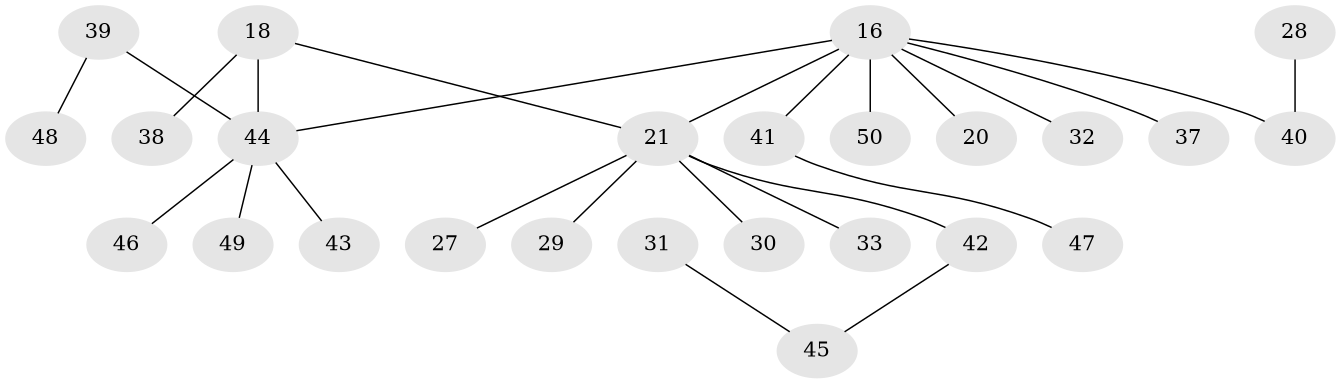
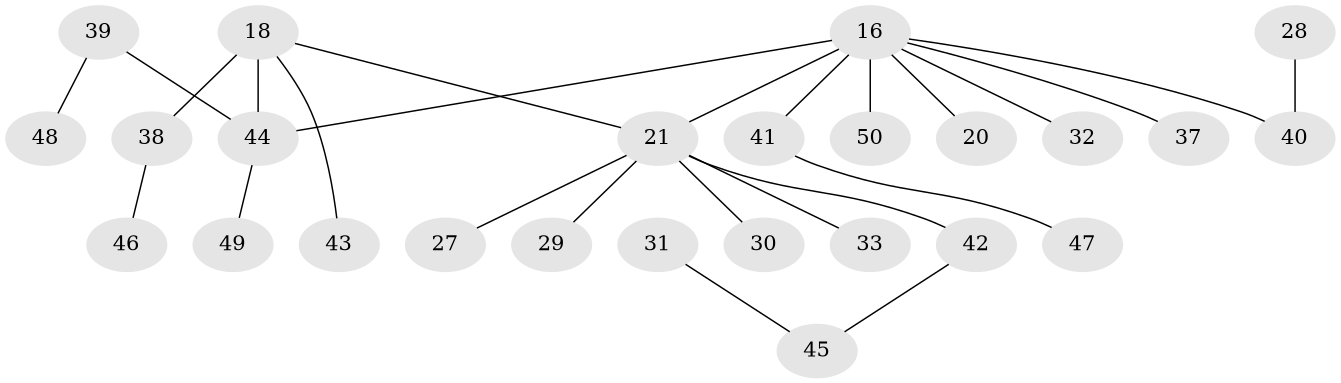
(193, 192) -> (139, 192)
(299, 192) -> (320, 137)
